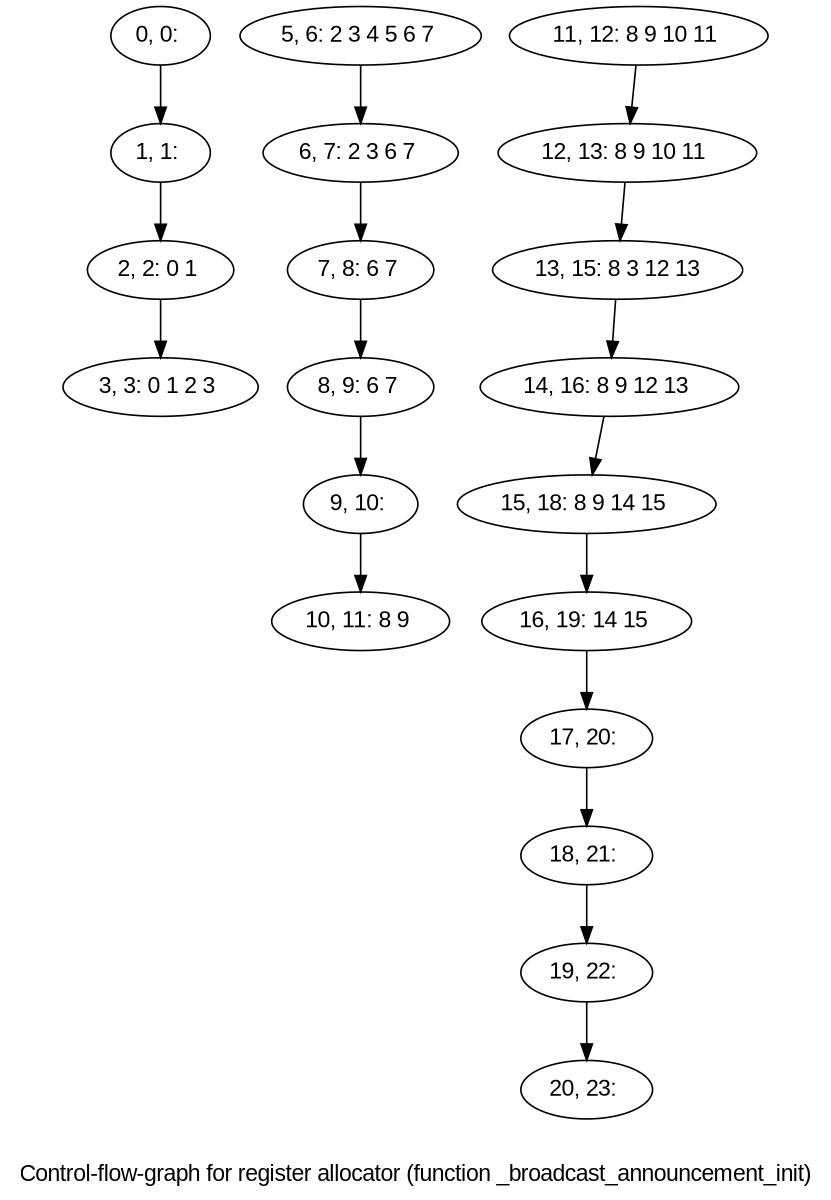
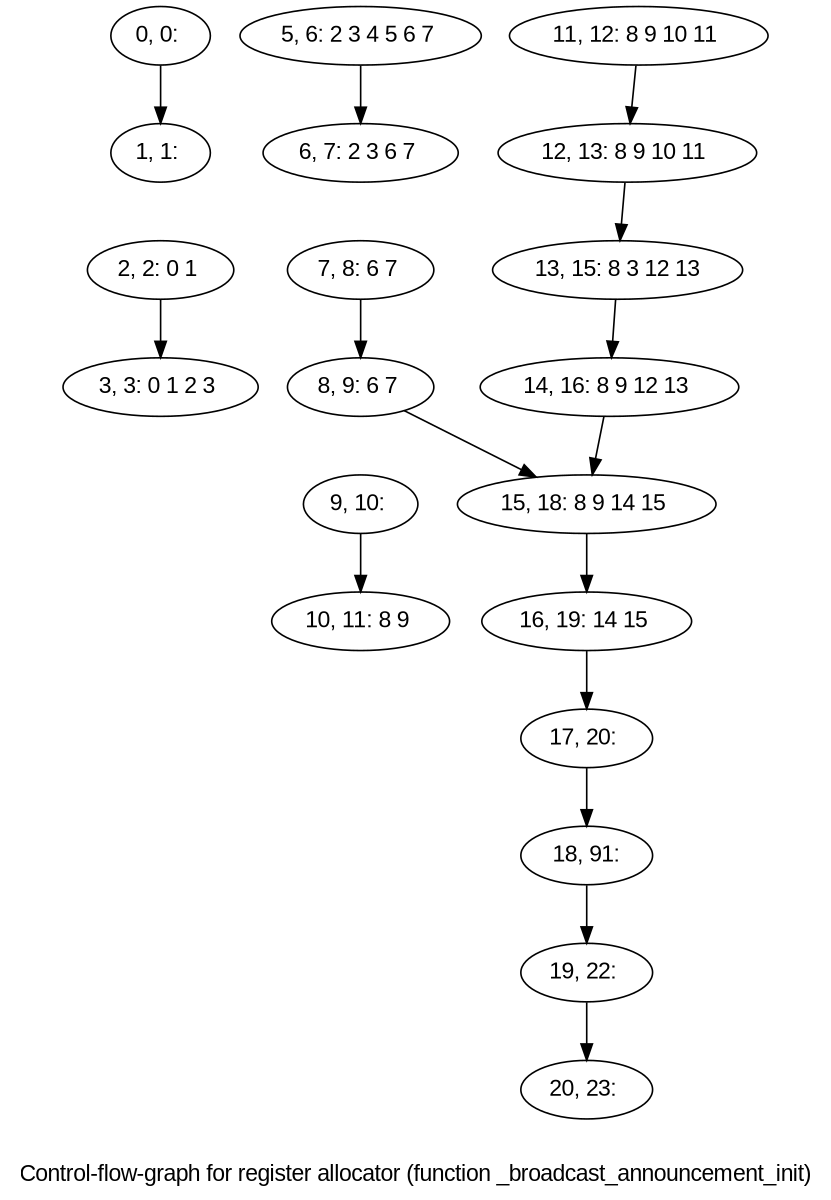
(161, 203) -> none
(361, 203) -> none
(361, 438) -> (463, 440)
(587, 855) -> (587, 855)
